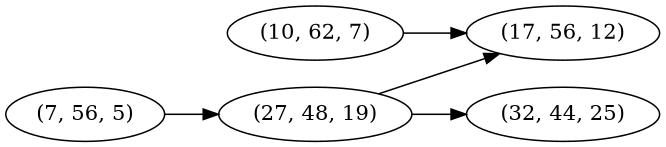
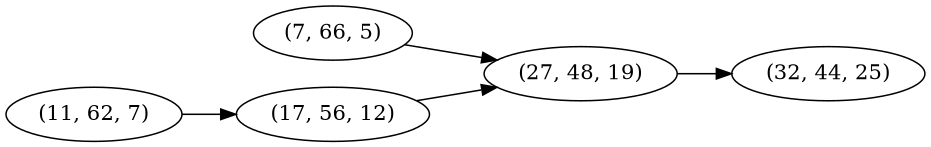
(315, 33) -> (94, 114)
(432, 76) -> (449, 95)
(85, 114) -> (333, 33)
